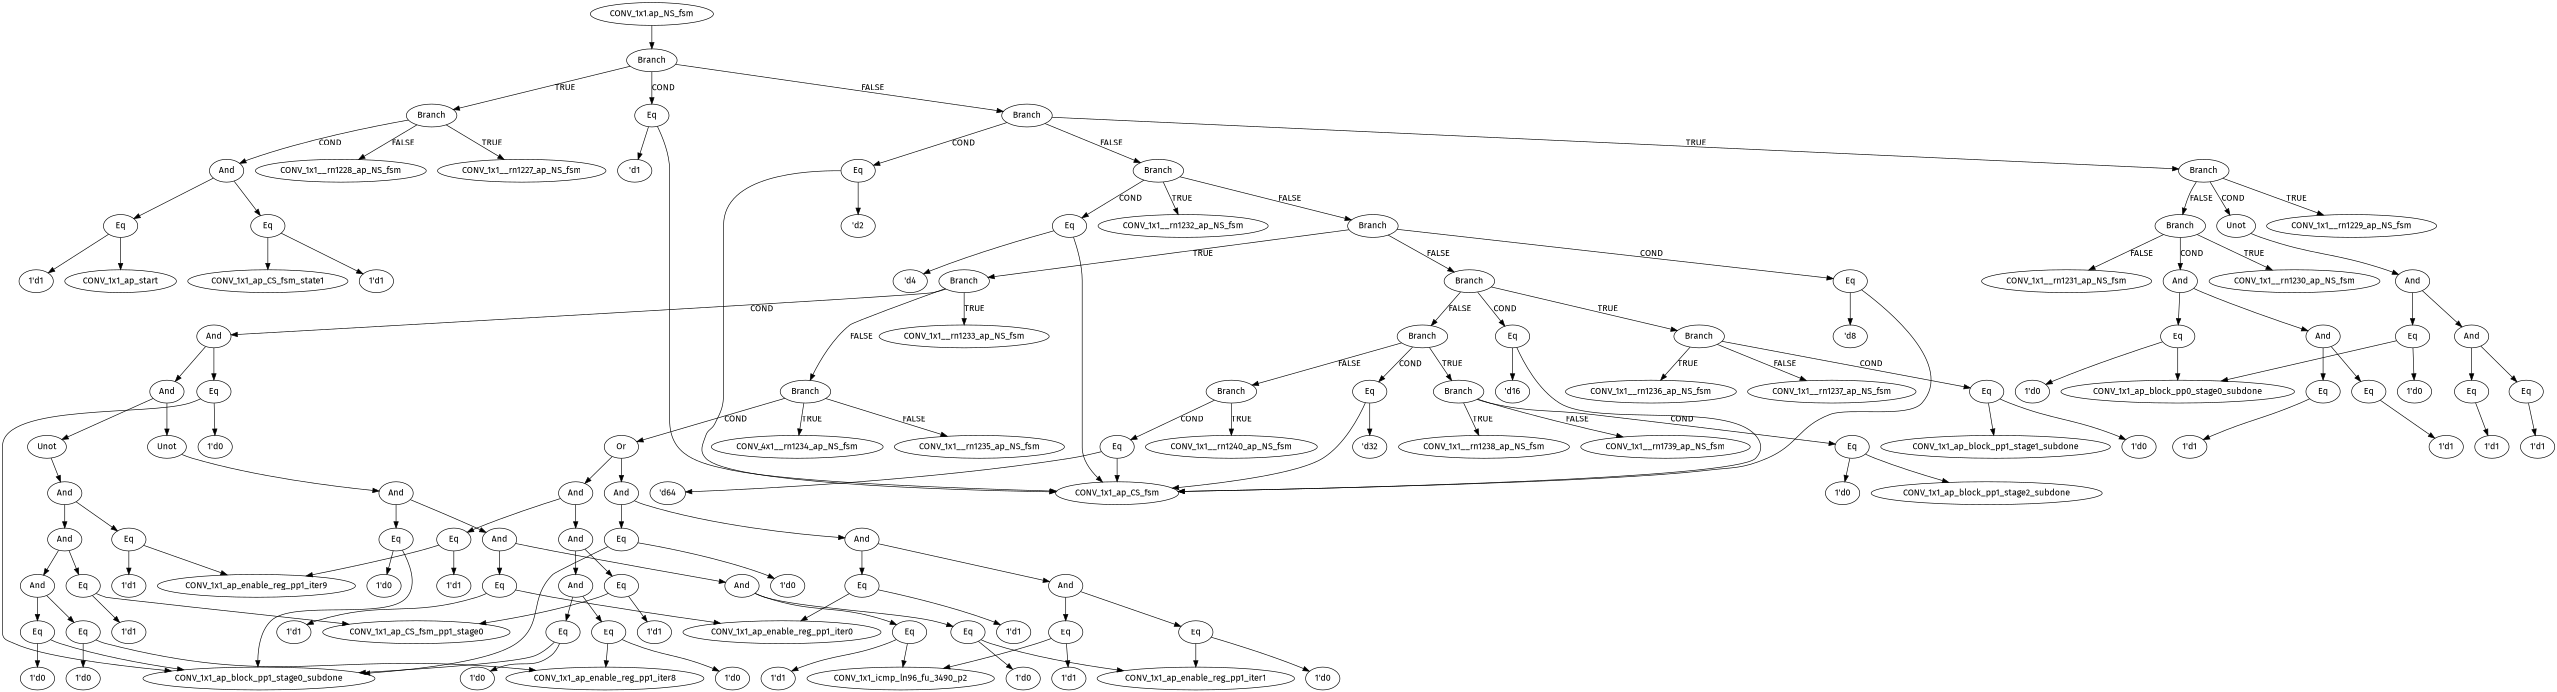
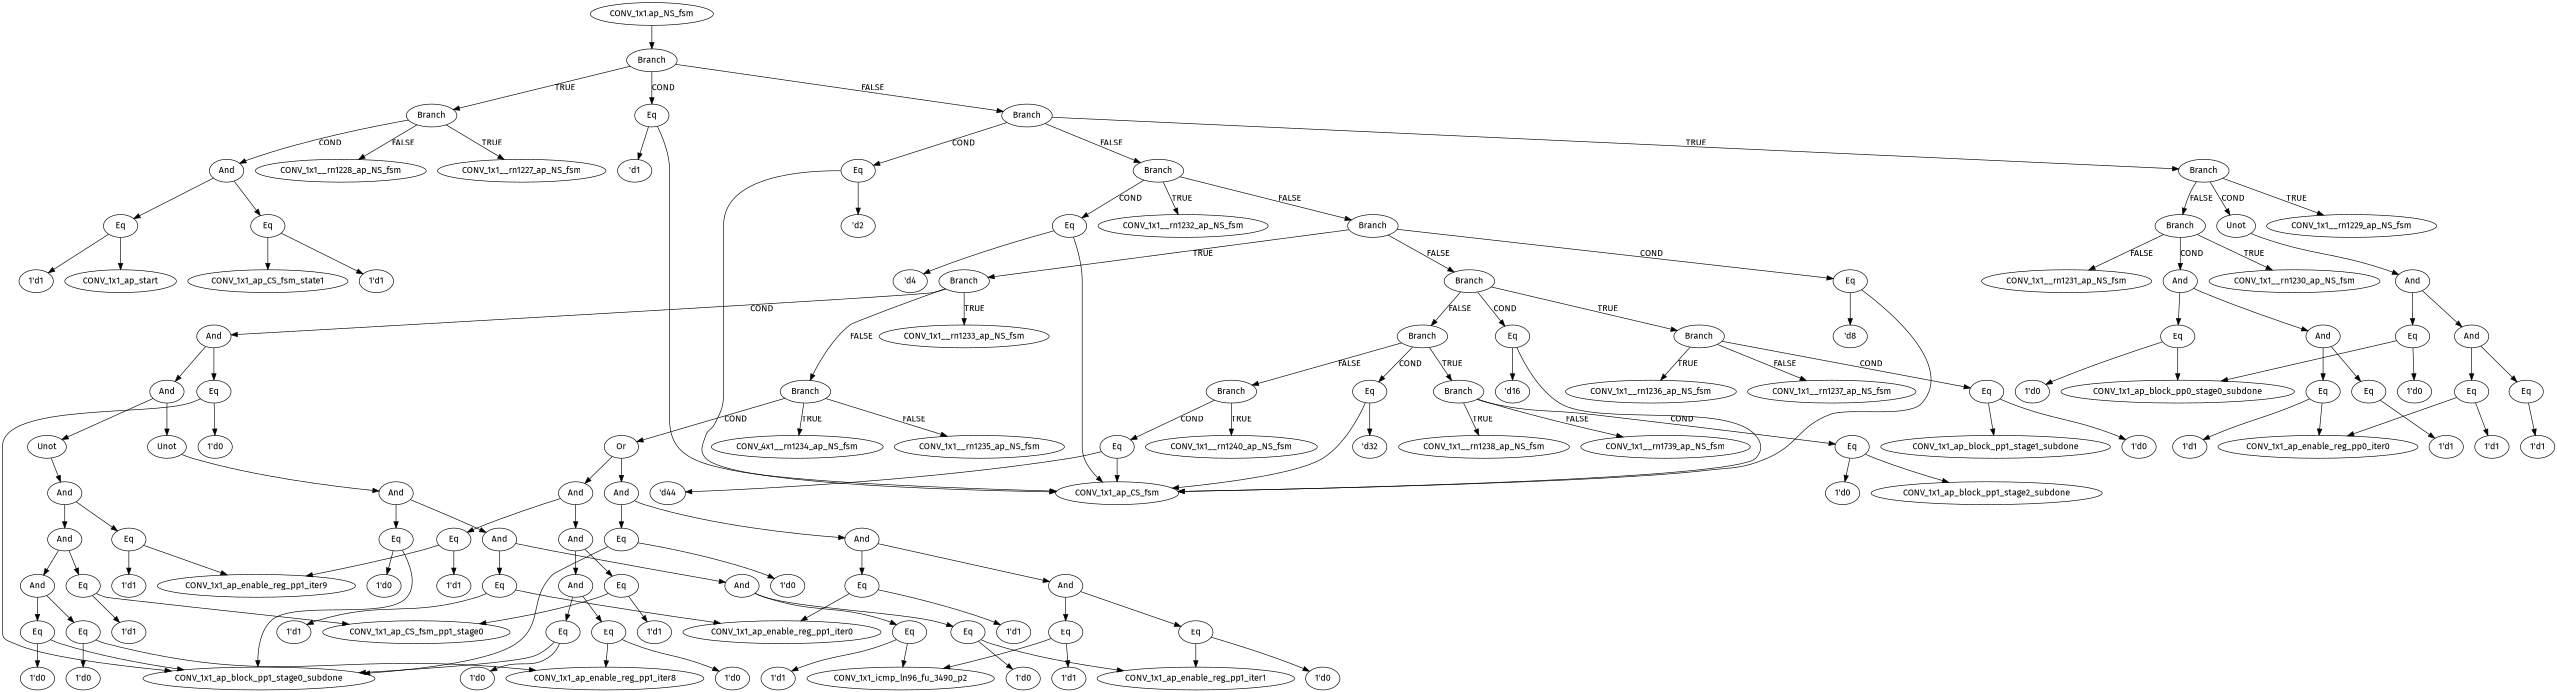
none -> (2318, 447)
(668, 493) -> (668, 493)
